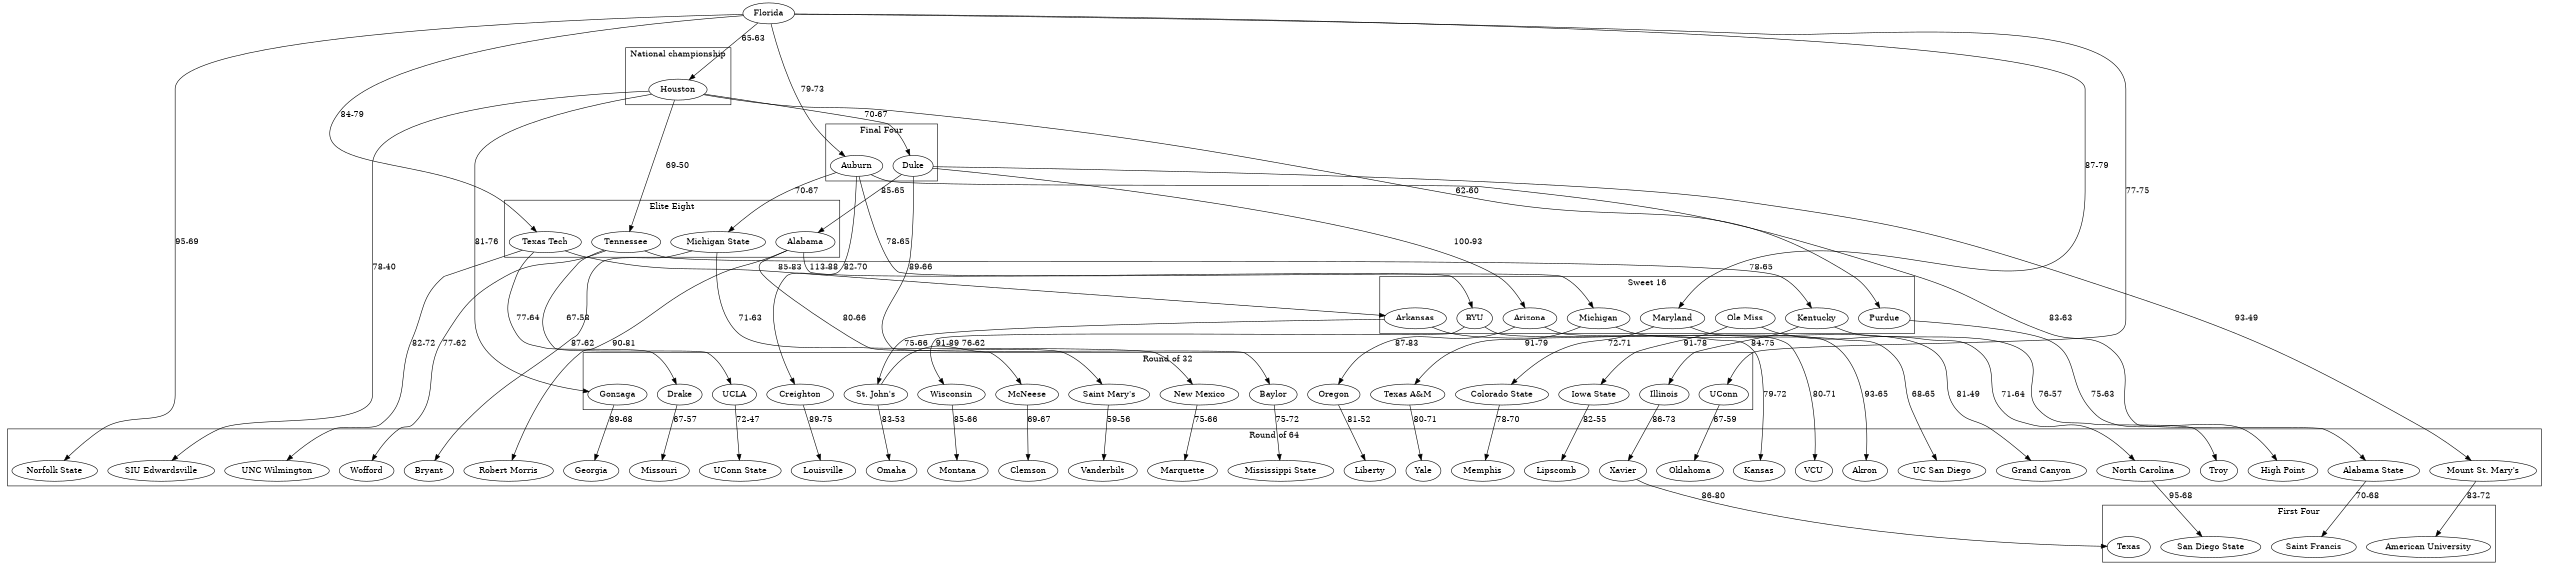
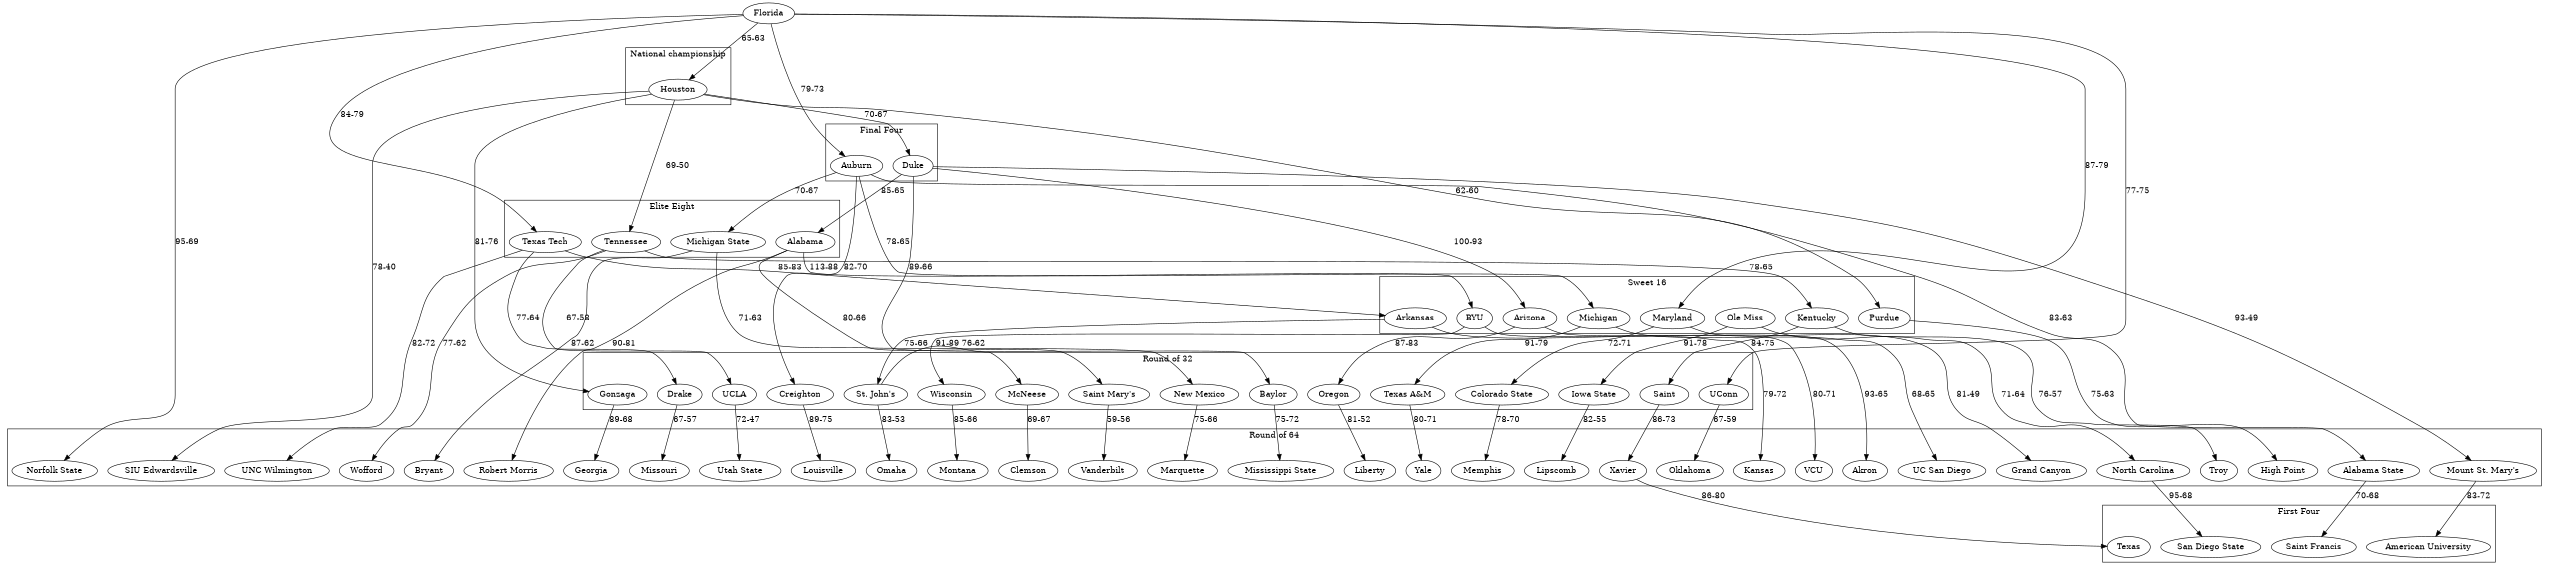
(1664, 395) -> (1664, 395)
(740, 471) -> (740, 471)
